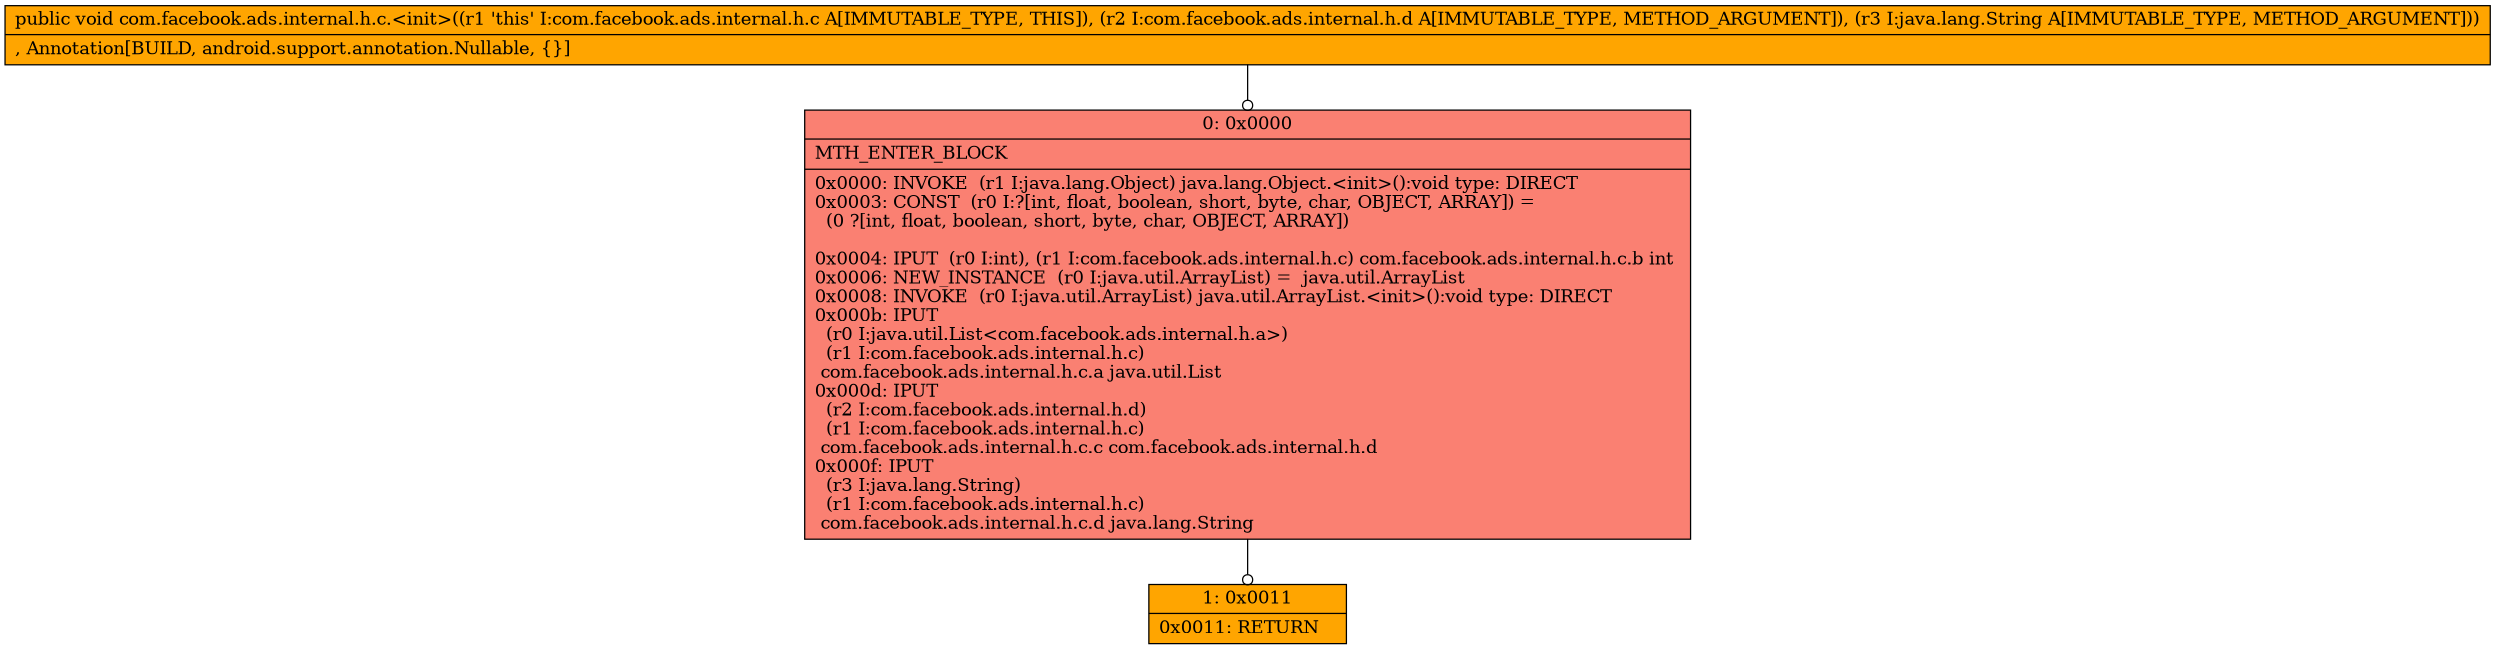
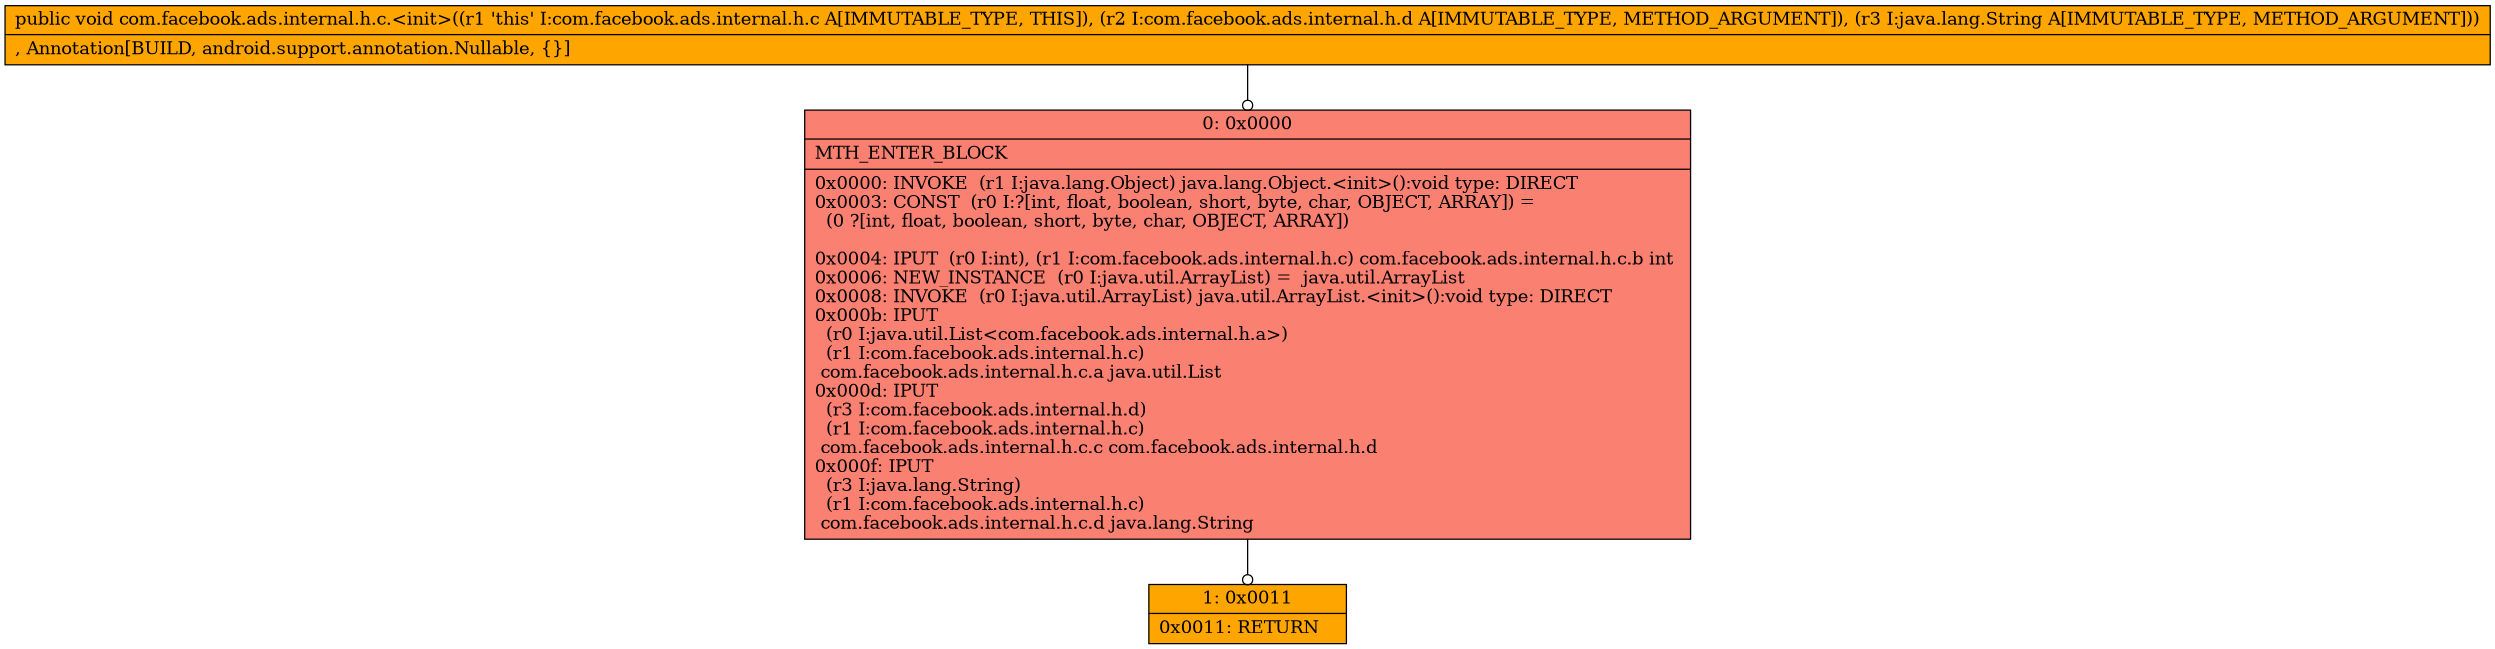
(981, 410) -> (981, 410)
